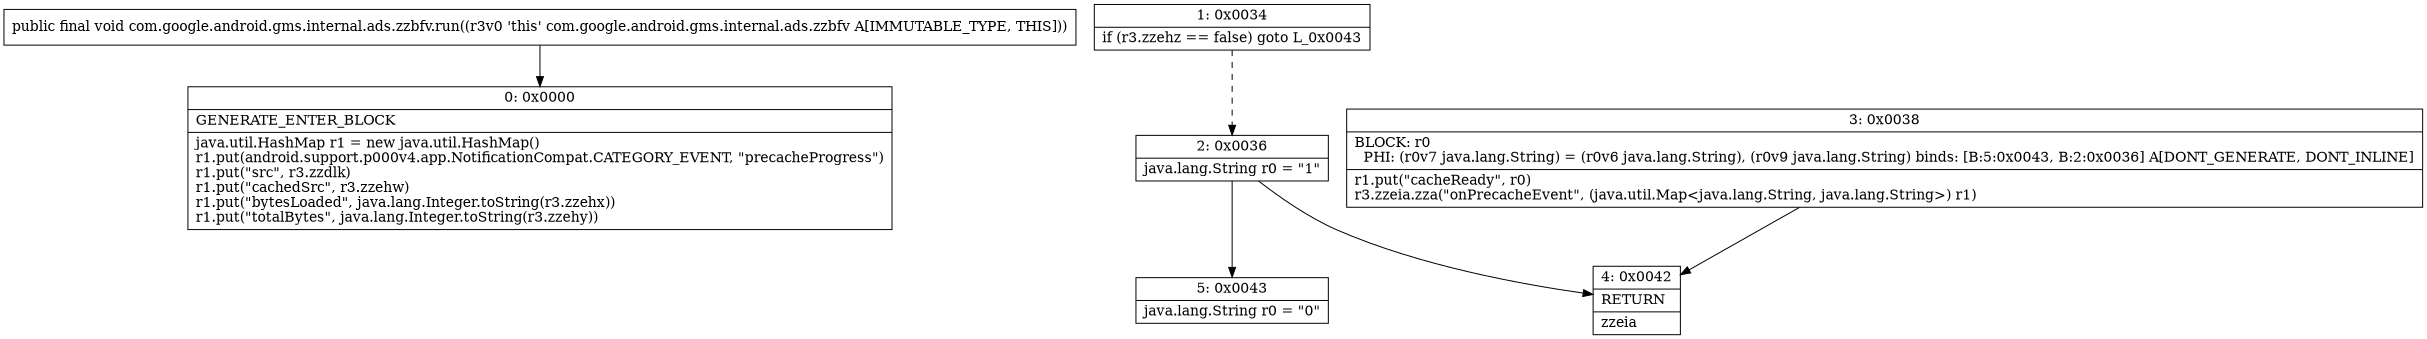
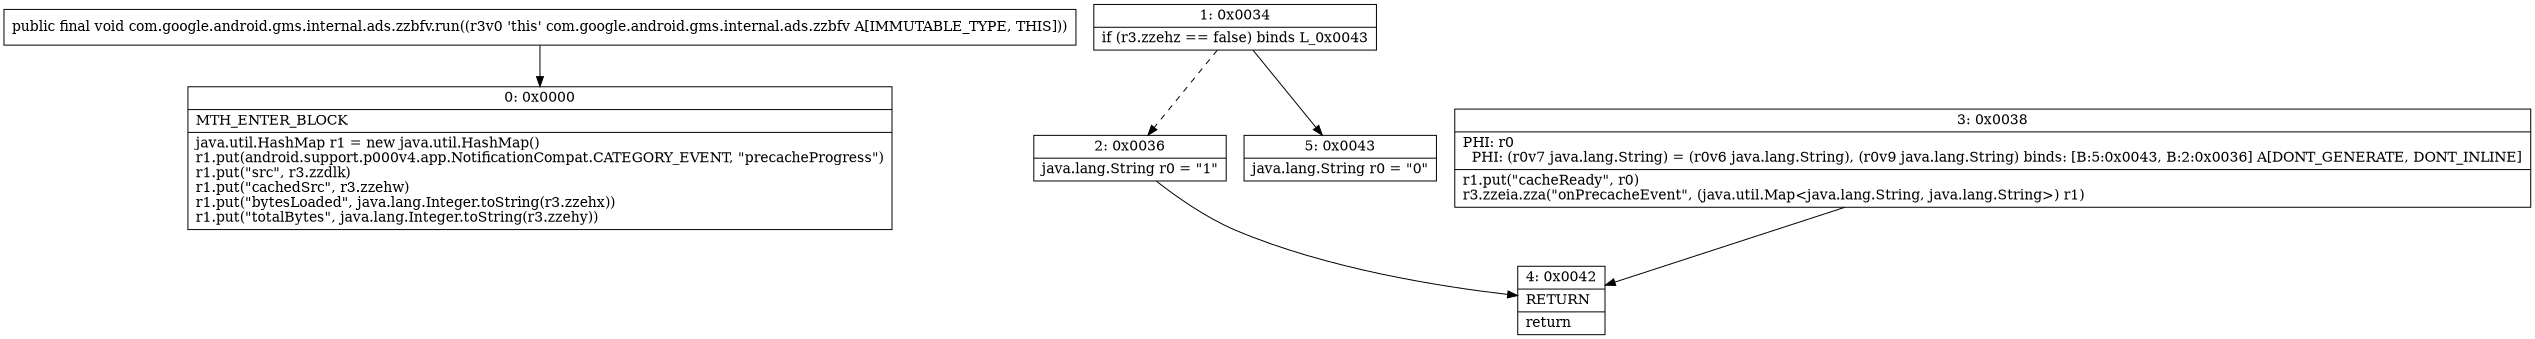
(1232, 38) -> (1235, 38)
(296, 120) -> (272, 120)
(1395, 143) -> (1491, 143)
(1232, 224) -> (1284, 89)
(1619, 323) -> (1548, 323)
